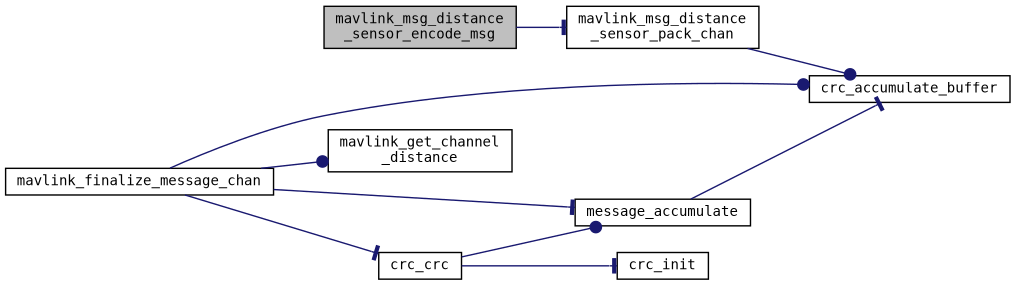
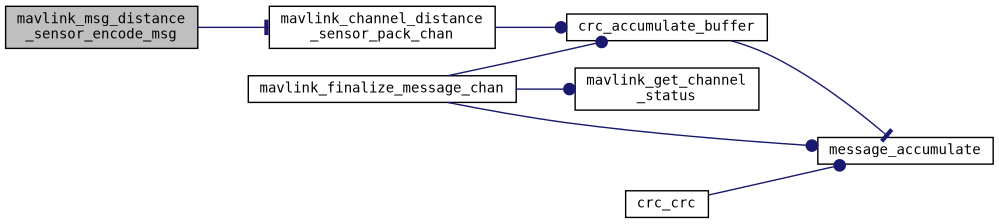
(663, 27) -> (382, 27)
(420, 151) -> (667, 89)
(783, 152) -> (812, 79)
(421, 198) -> (626, 130)
(278, 223) -> none
(663, 266) -> none
